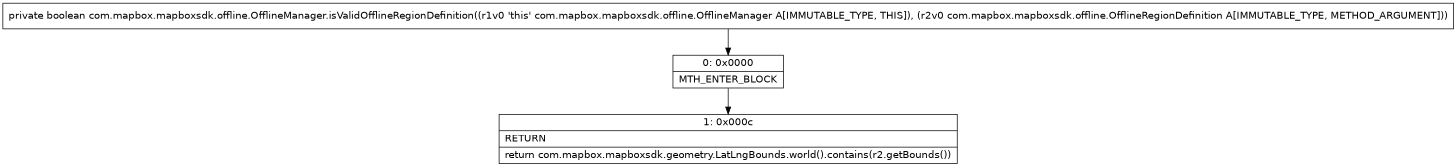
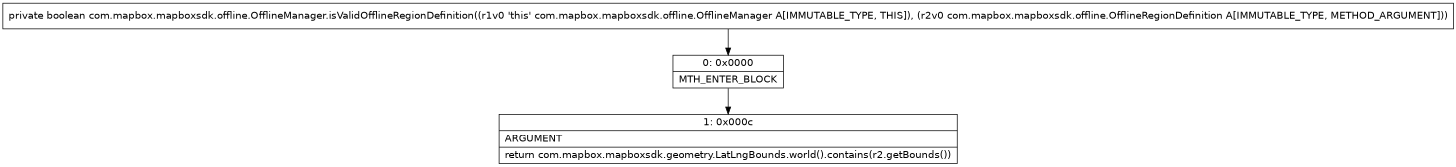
(525, 139) -> (534, 139)
